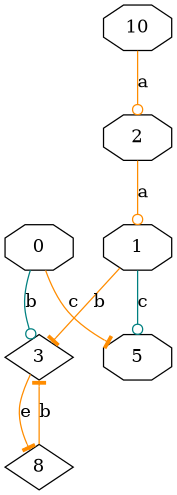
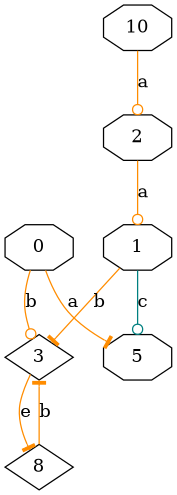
(25, 300) -> (25, 300)
(73, 302) -> (73, 302)
